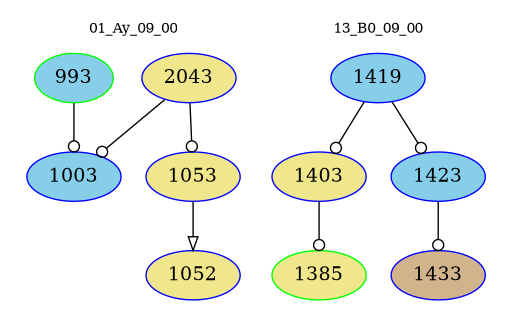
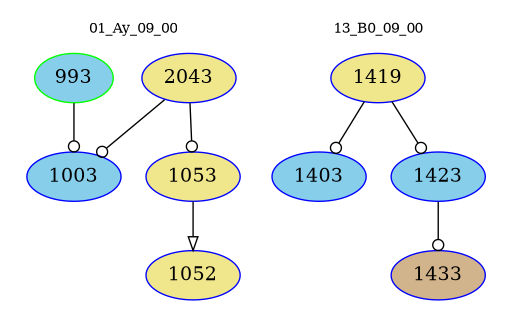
(378, 78) -> (378, 78)
(319, 177) -> (319, 177)
(319, 275) -> none
